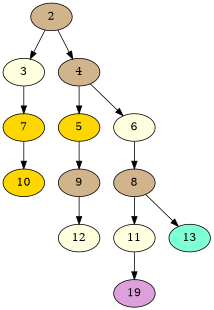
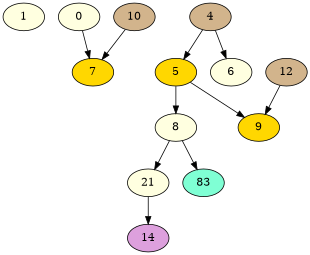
none -> (24, 17)
(51, 17) -> none
(24, 72) -> (79, 17)
(24, 151) -> (116, 41)
(134, 151) -> (176, 96)
(24, 183) -> (134, 17)
(79, 183) -> (259, 127)
(134, 183) -> (176, 127)
(79, 207) -> (274, 96)
(79, 238) -> (286, 72)
(134, 238) -> (148, 183)
(190, 238) -> (204, 183)
(134, 293) -> (148, 238)
